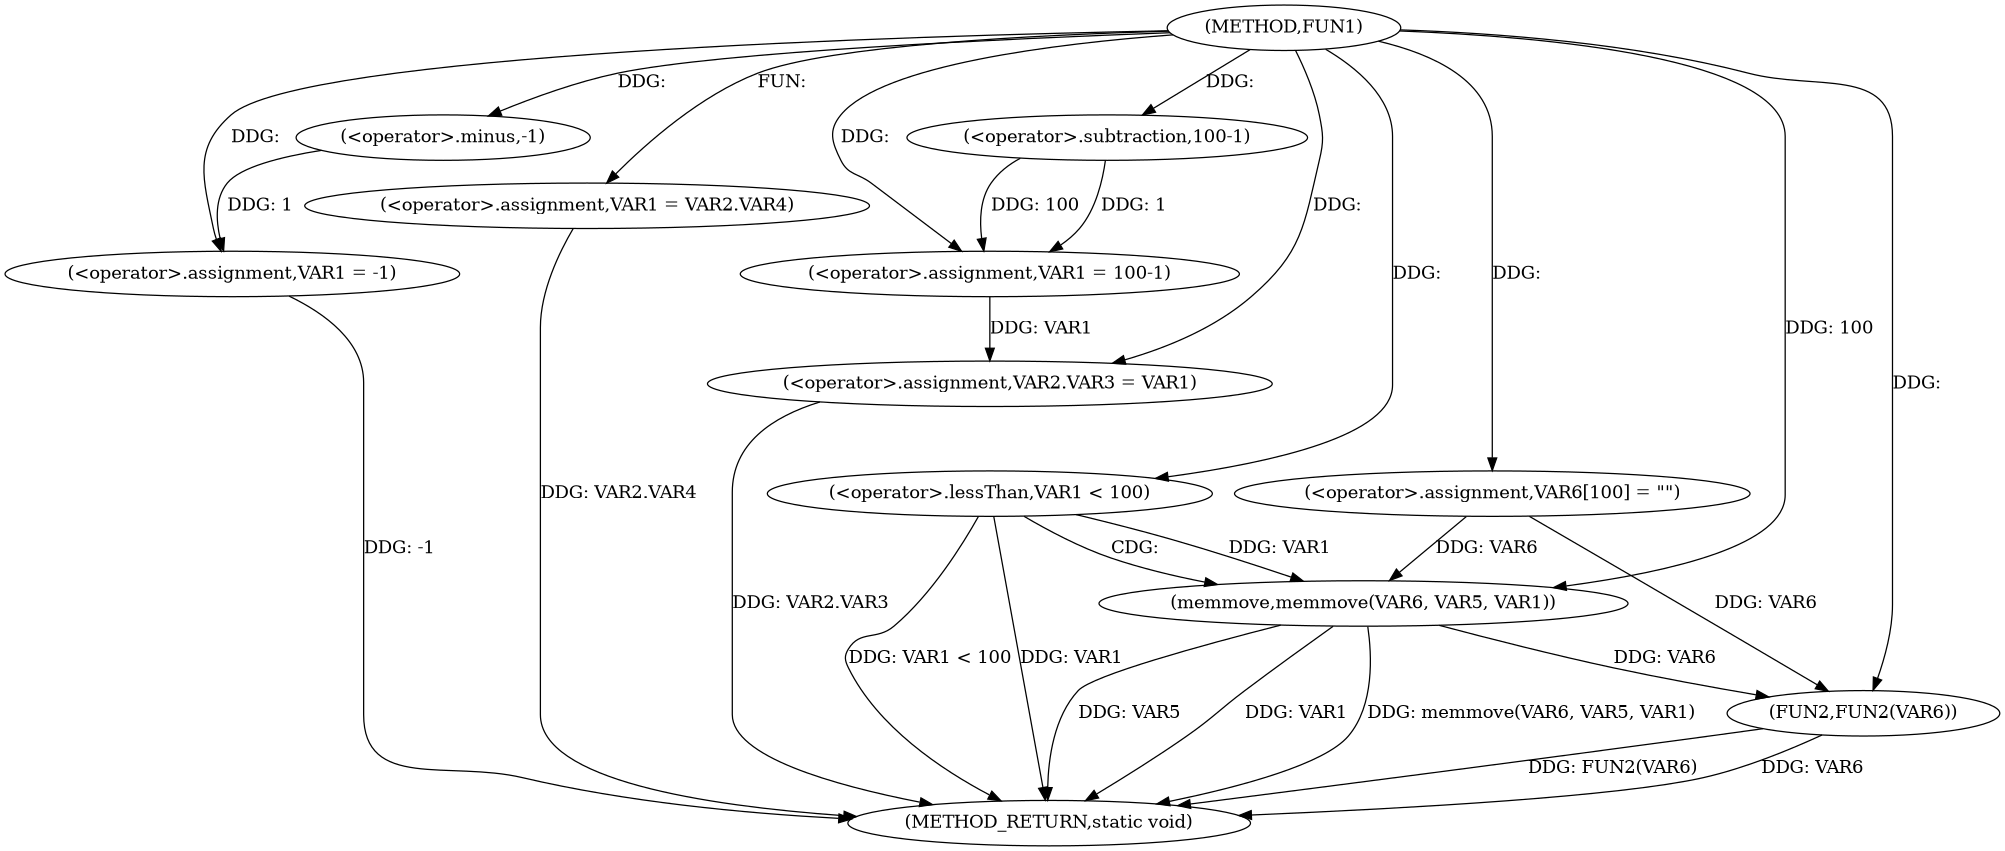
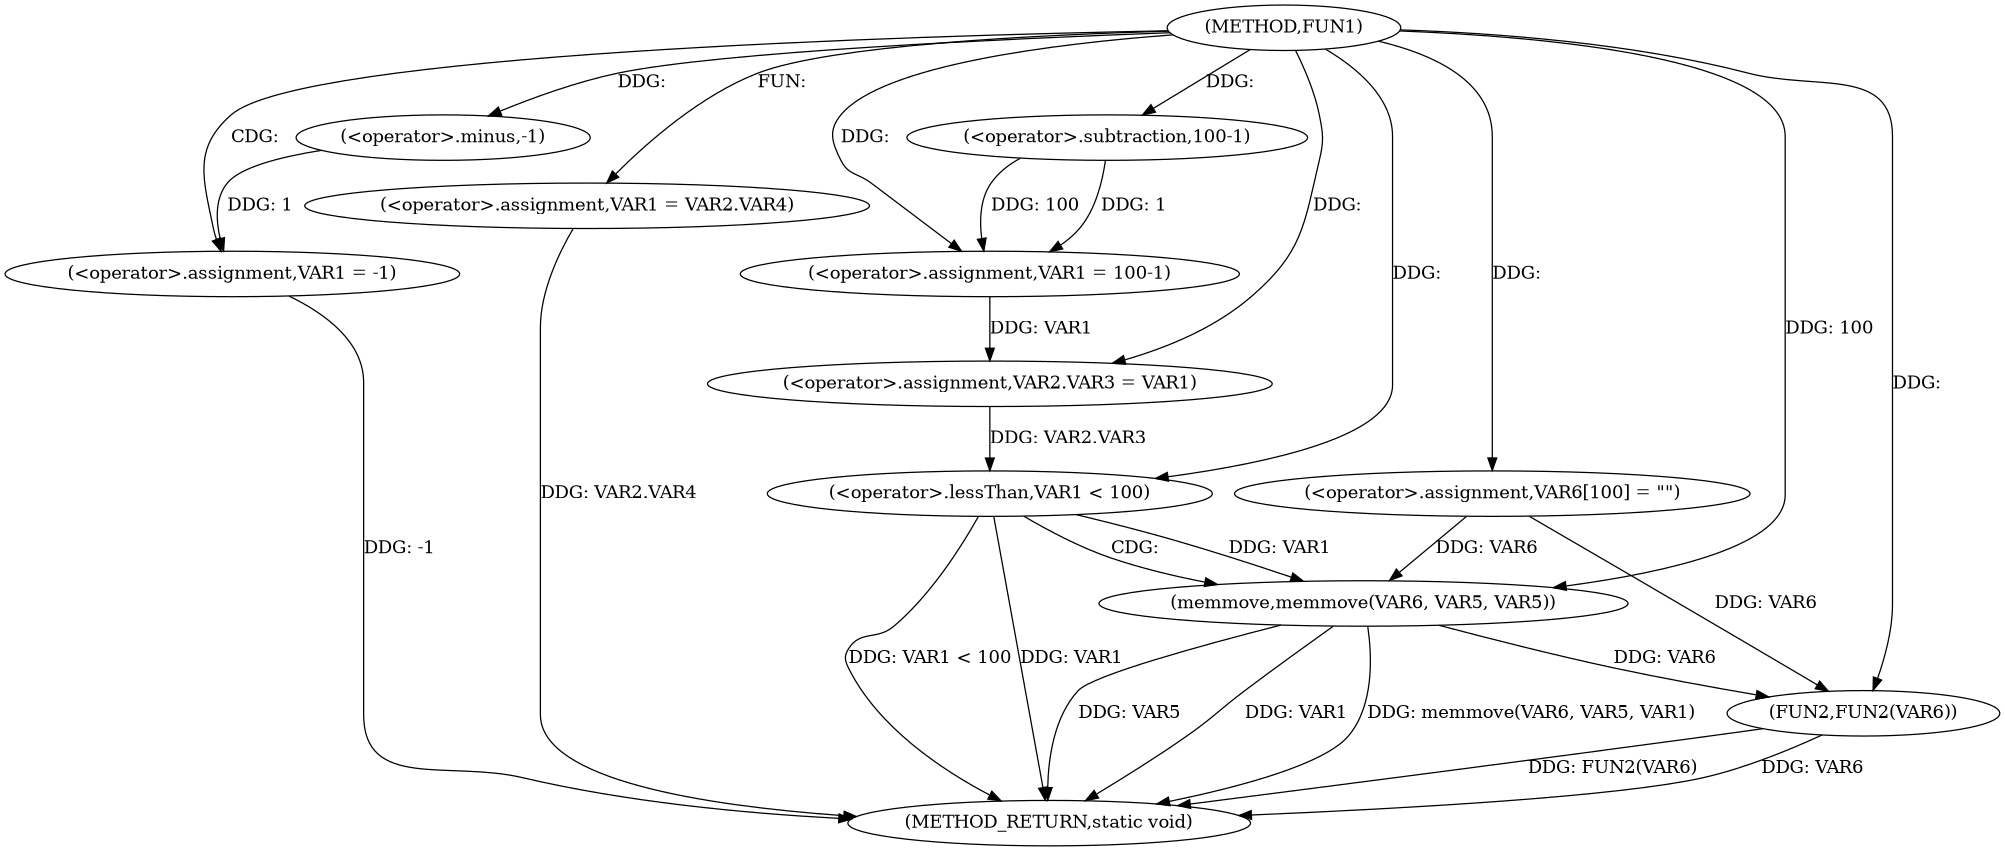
(258, 138) -> (258, 138)
(1364, 603) -> (1364, 603)
(732, 644) -> (990, 432)
